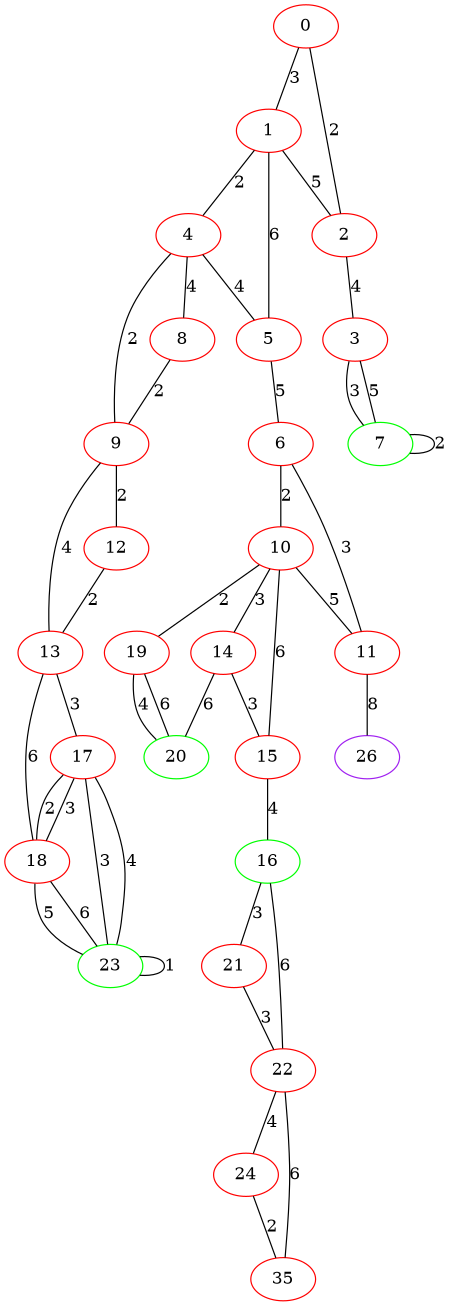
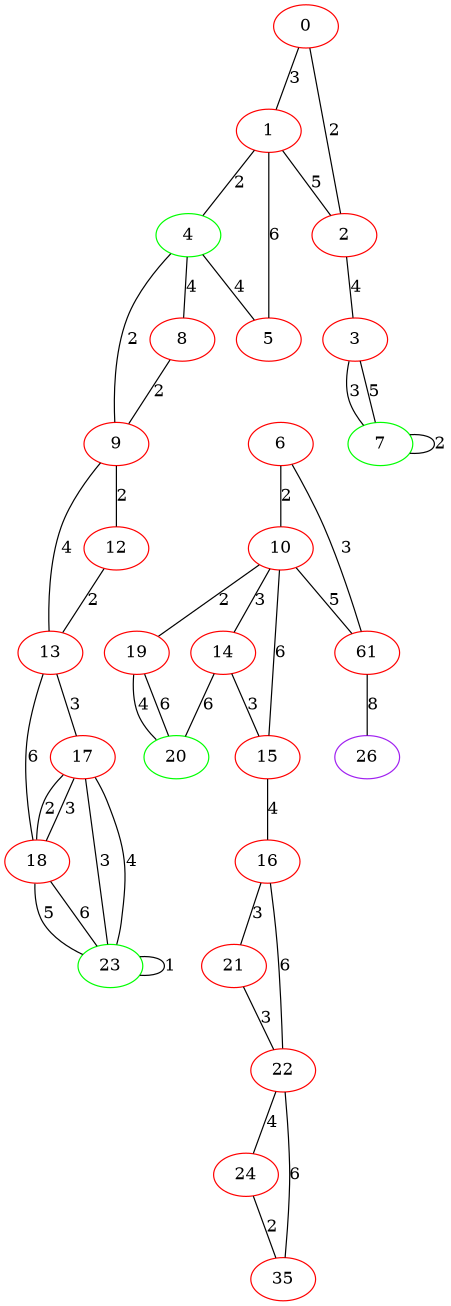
(188, 235) -> (188, 235)
(275, 392) -> none
(367, 653) -> (367, 653)
(268, 862) -> (268, 862)
